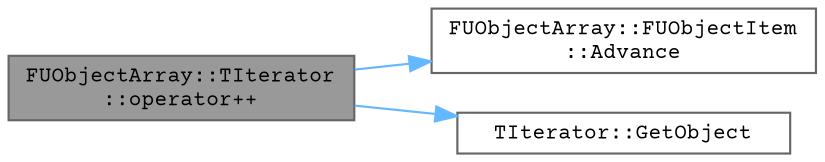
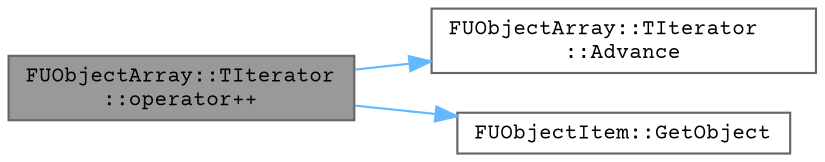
(624, 41) -> (624, 41)
(624, 133) -> (624, 133)
